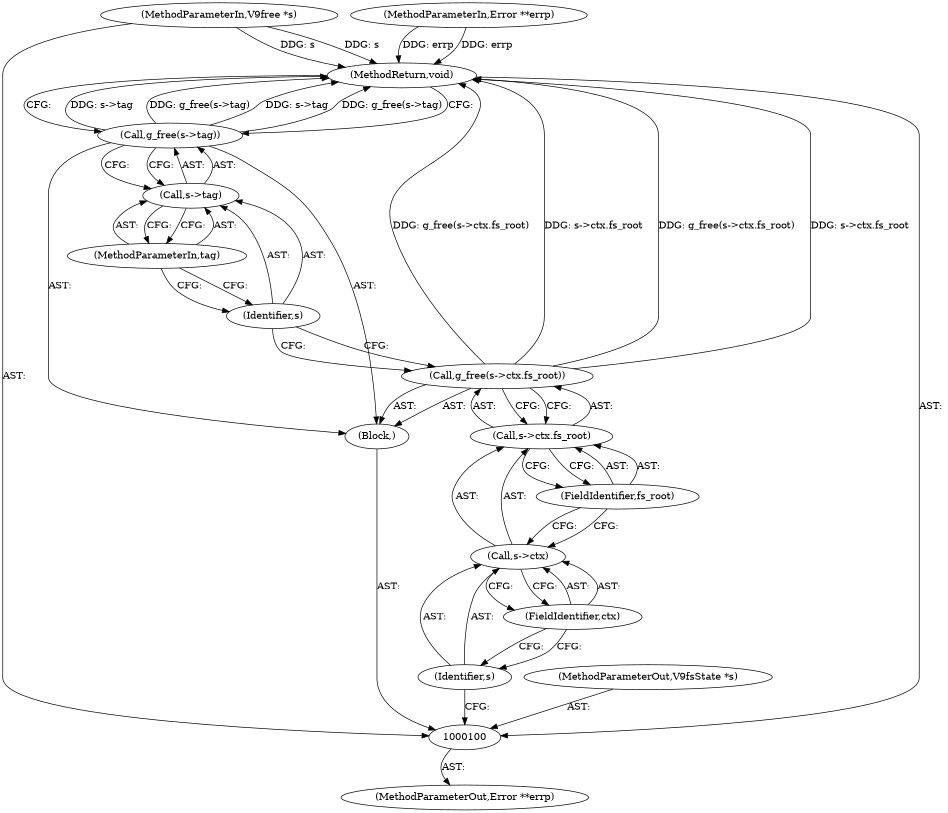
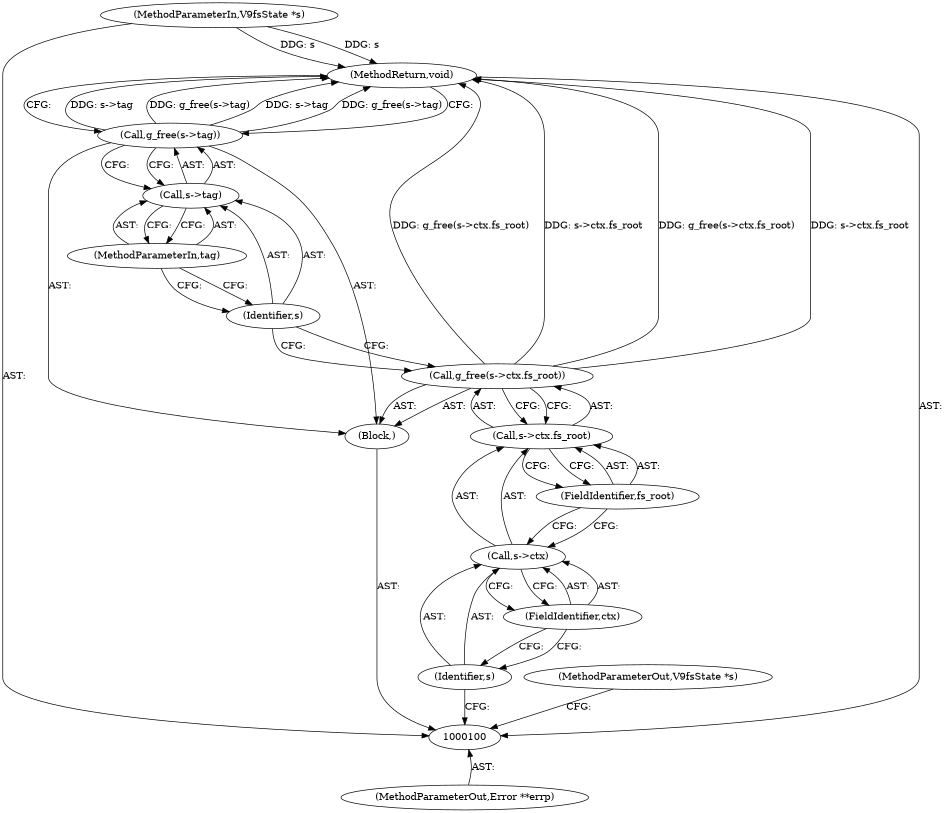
(219, 15) -> (219, 15)
(469, 15) -> none
(580, 707) -> (580, 707)
(442, 763) -> (471, 771)
